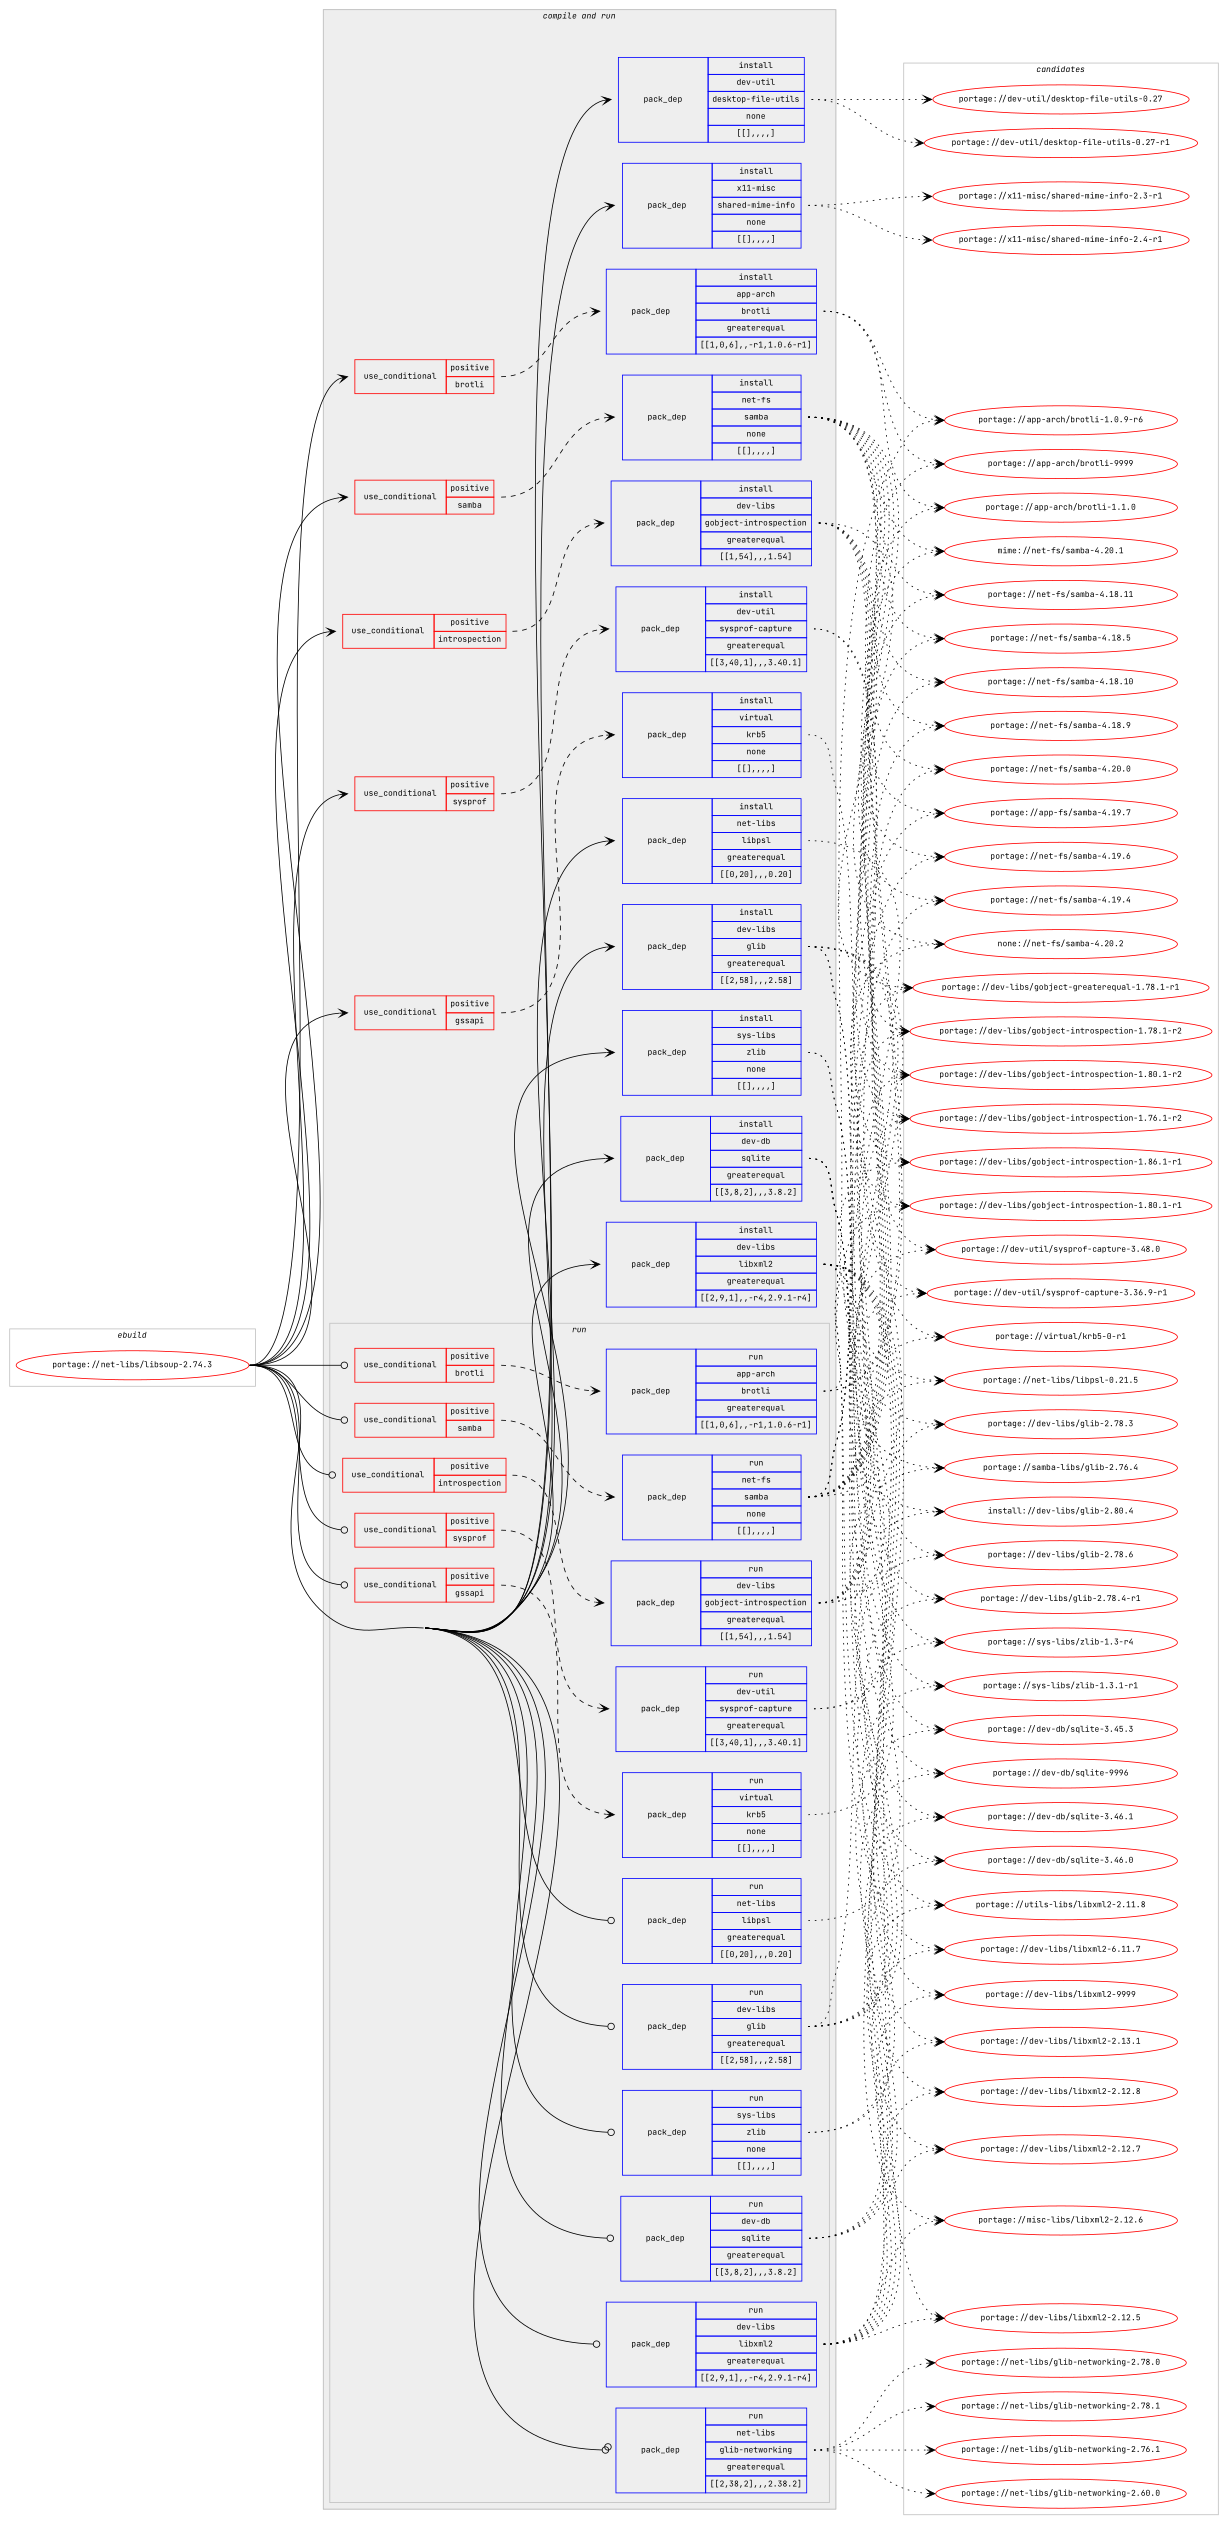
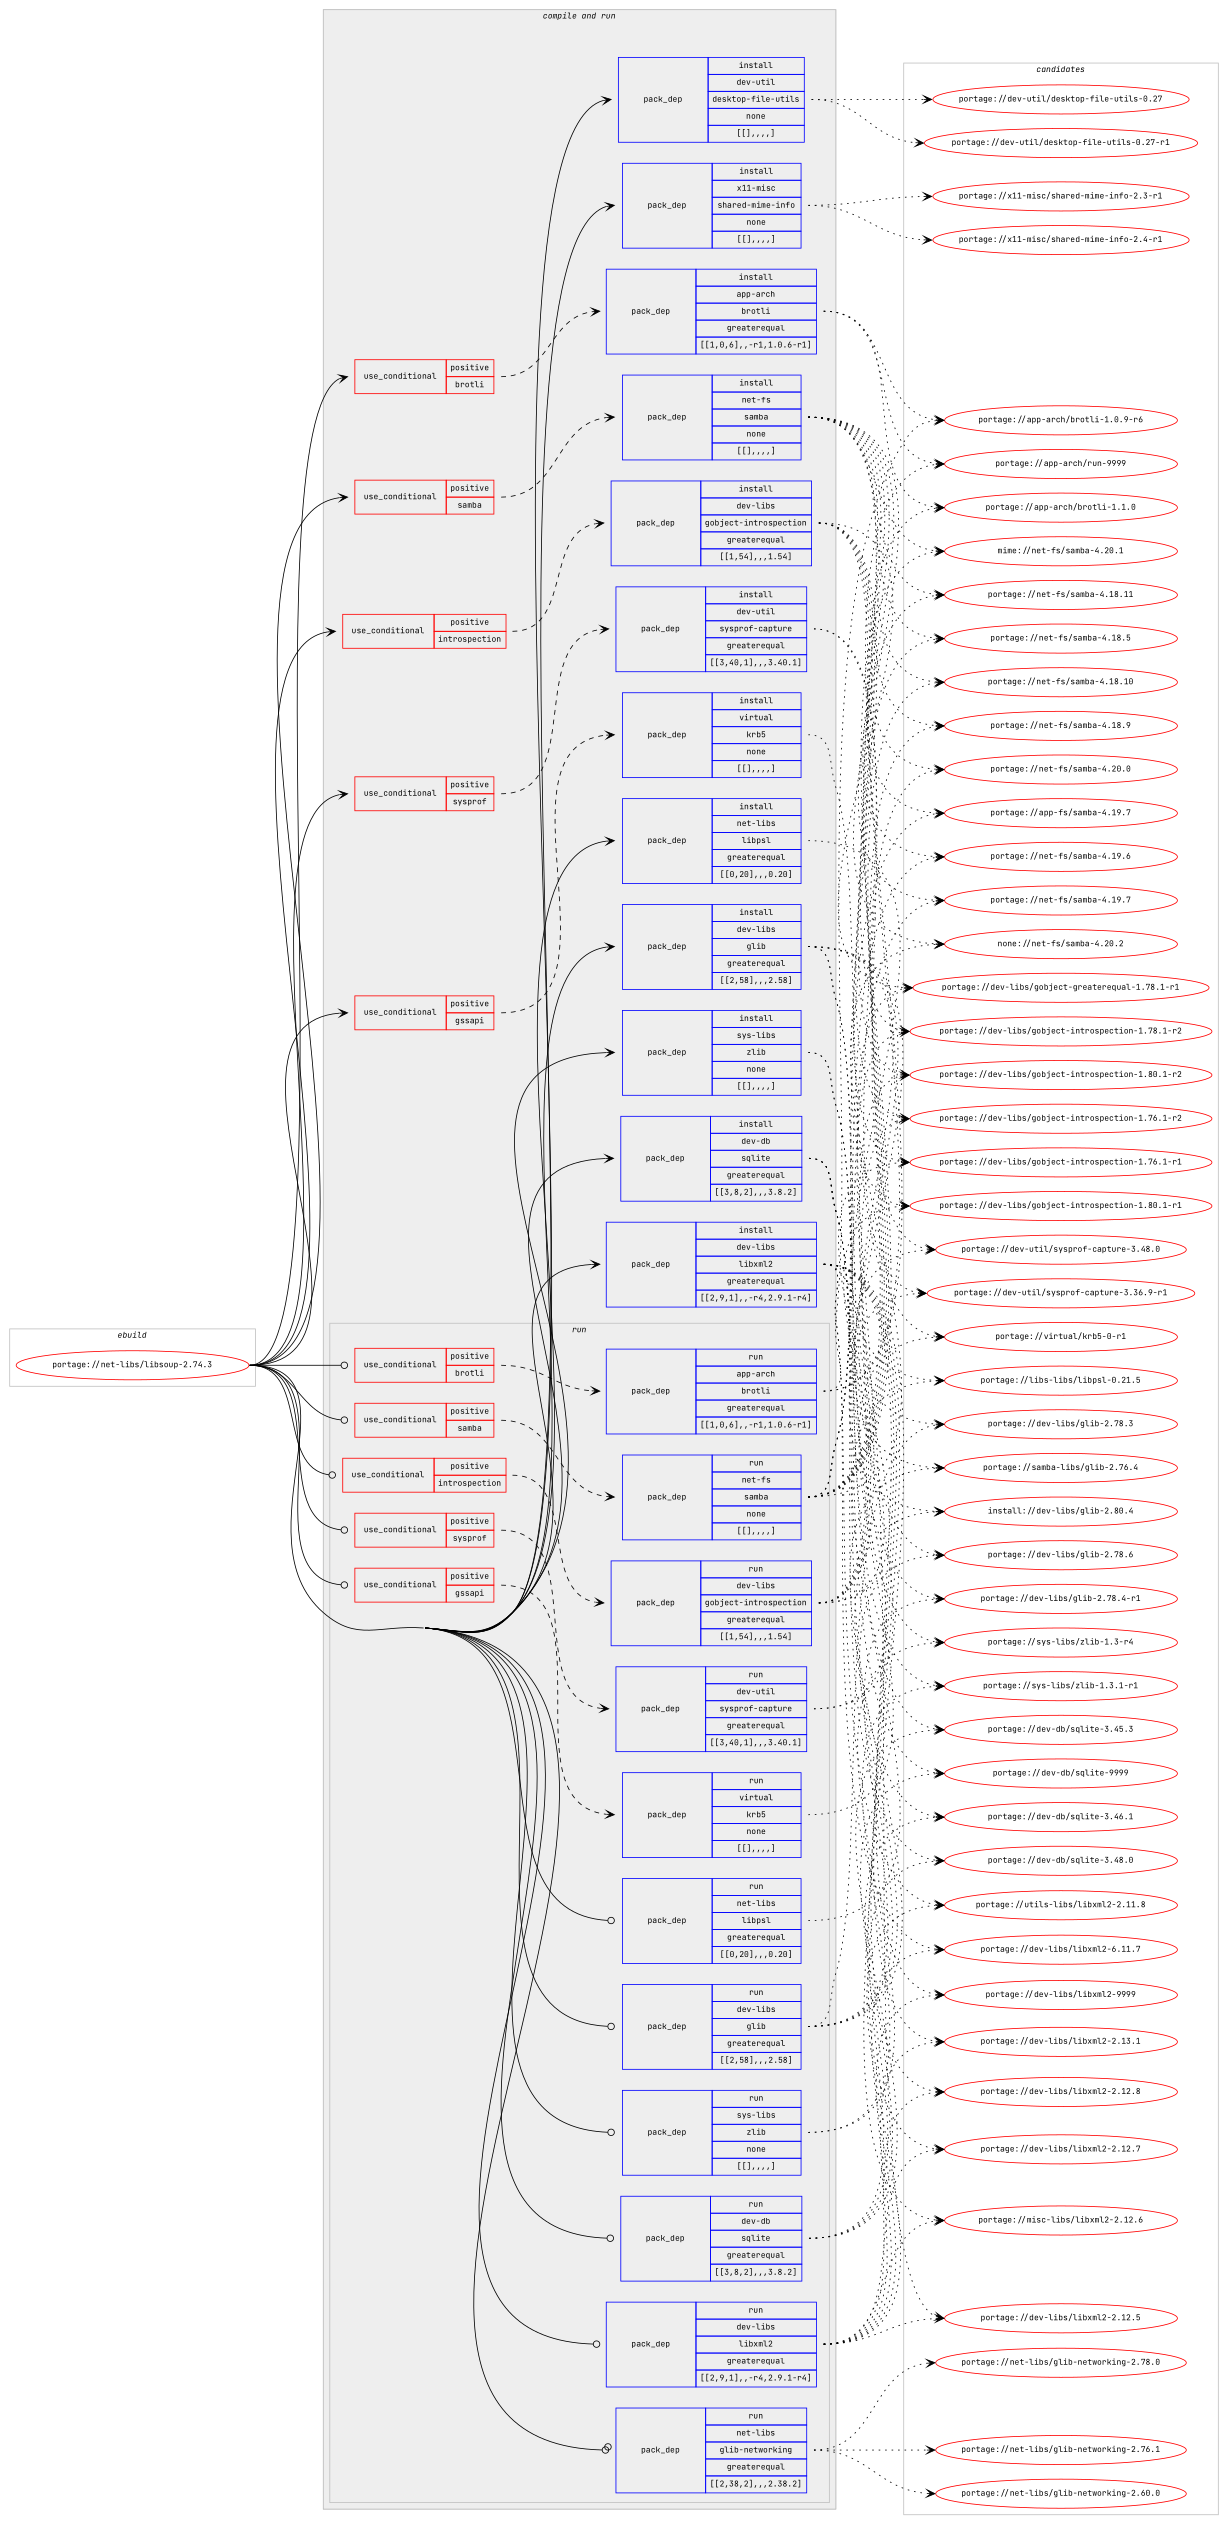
(1061, 464) -> (1061, 464)
(1061, 900) -> (1061, 900)
(1061, 1162) -> (1061, 1162)
(1061, 1381) -> (1061, 1381)
(1061, 1773) -> (1061, 1773)
(1061, 1861) -> (1061, 1861)
(1061, 2406) -> none
